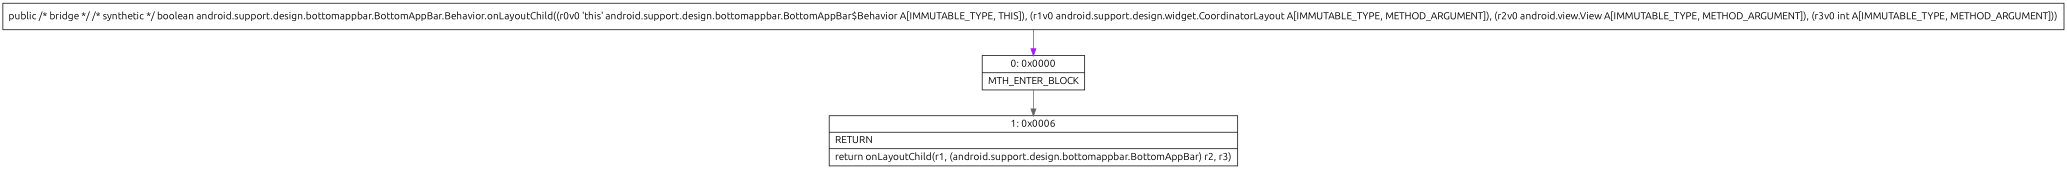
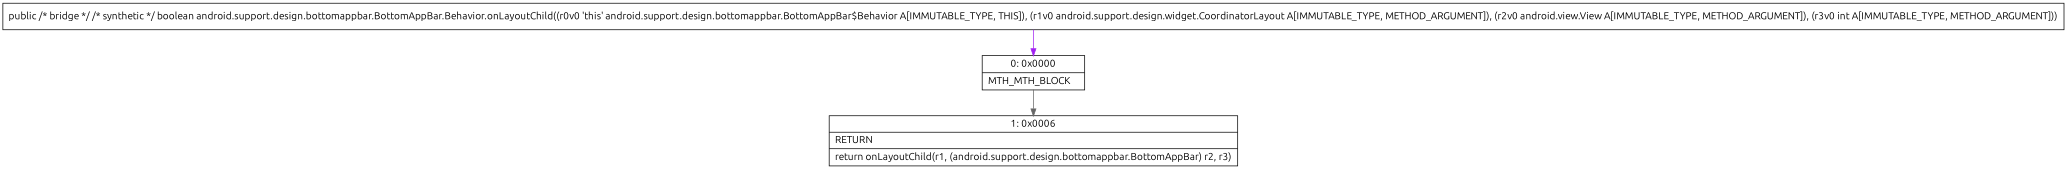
(1033, 81) -> (1029, 81)
